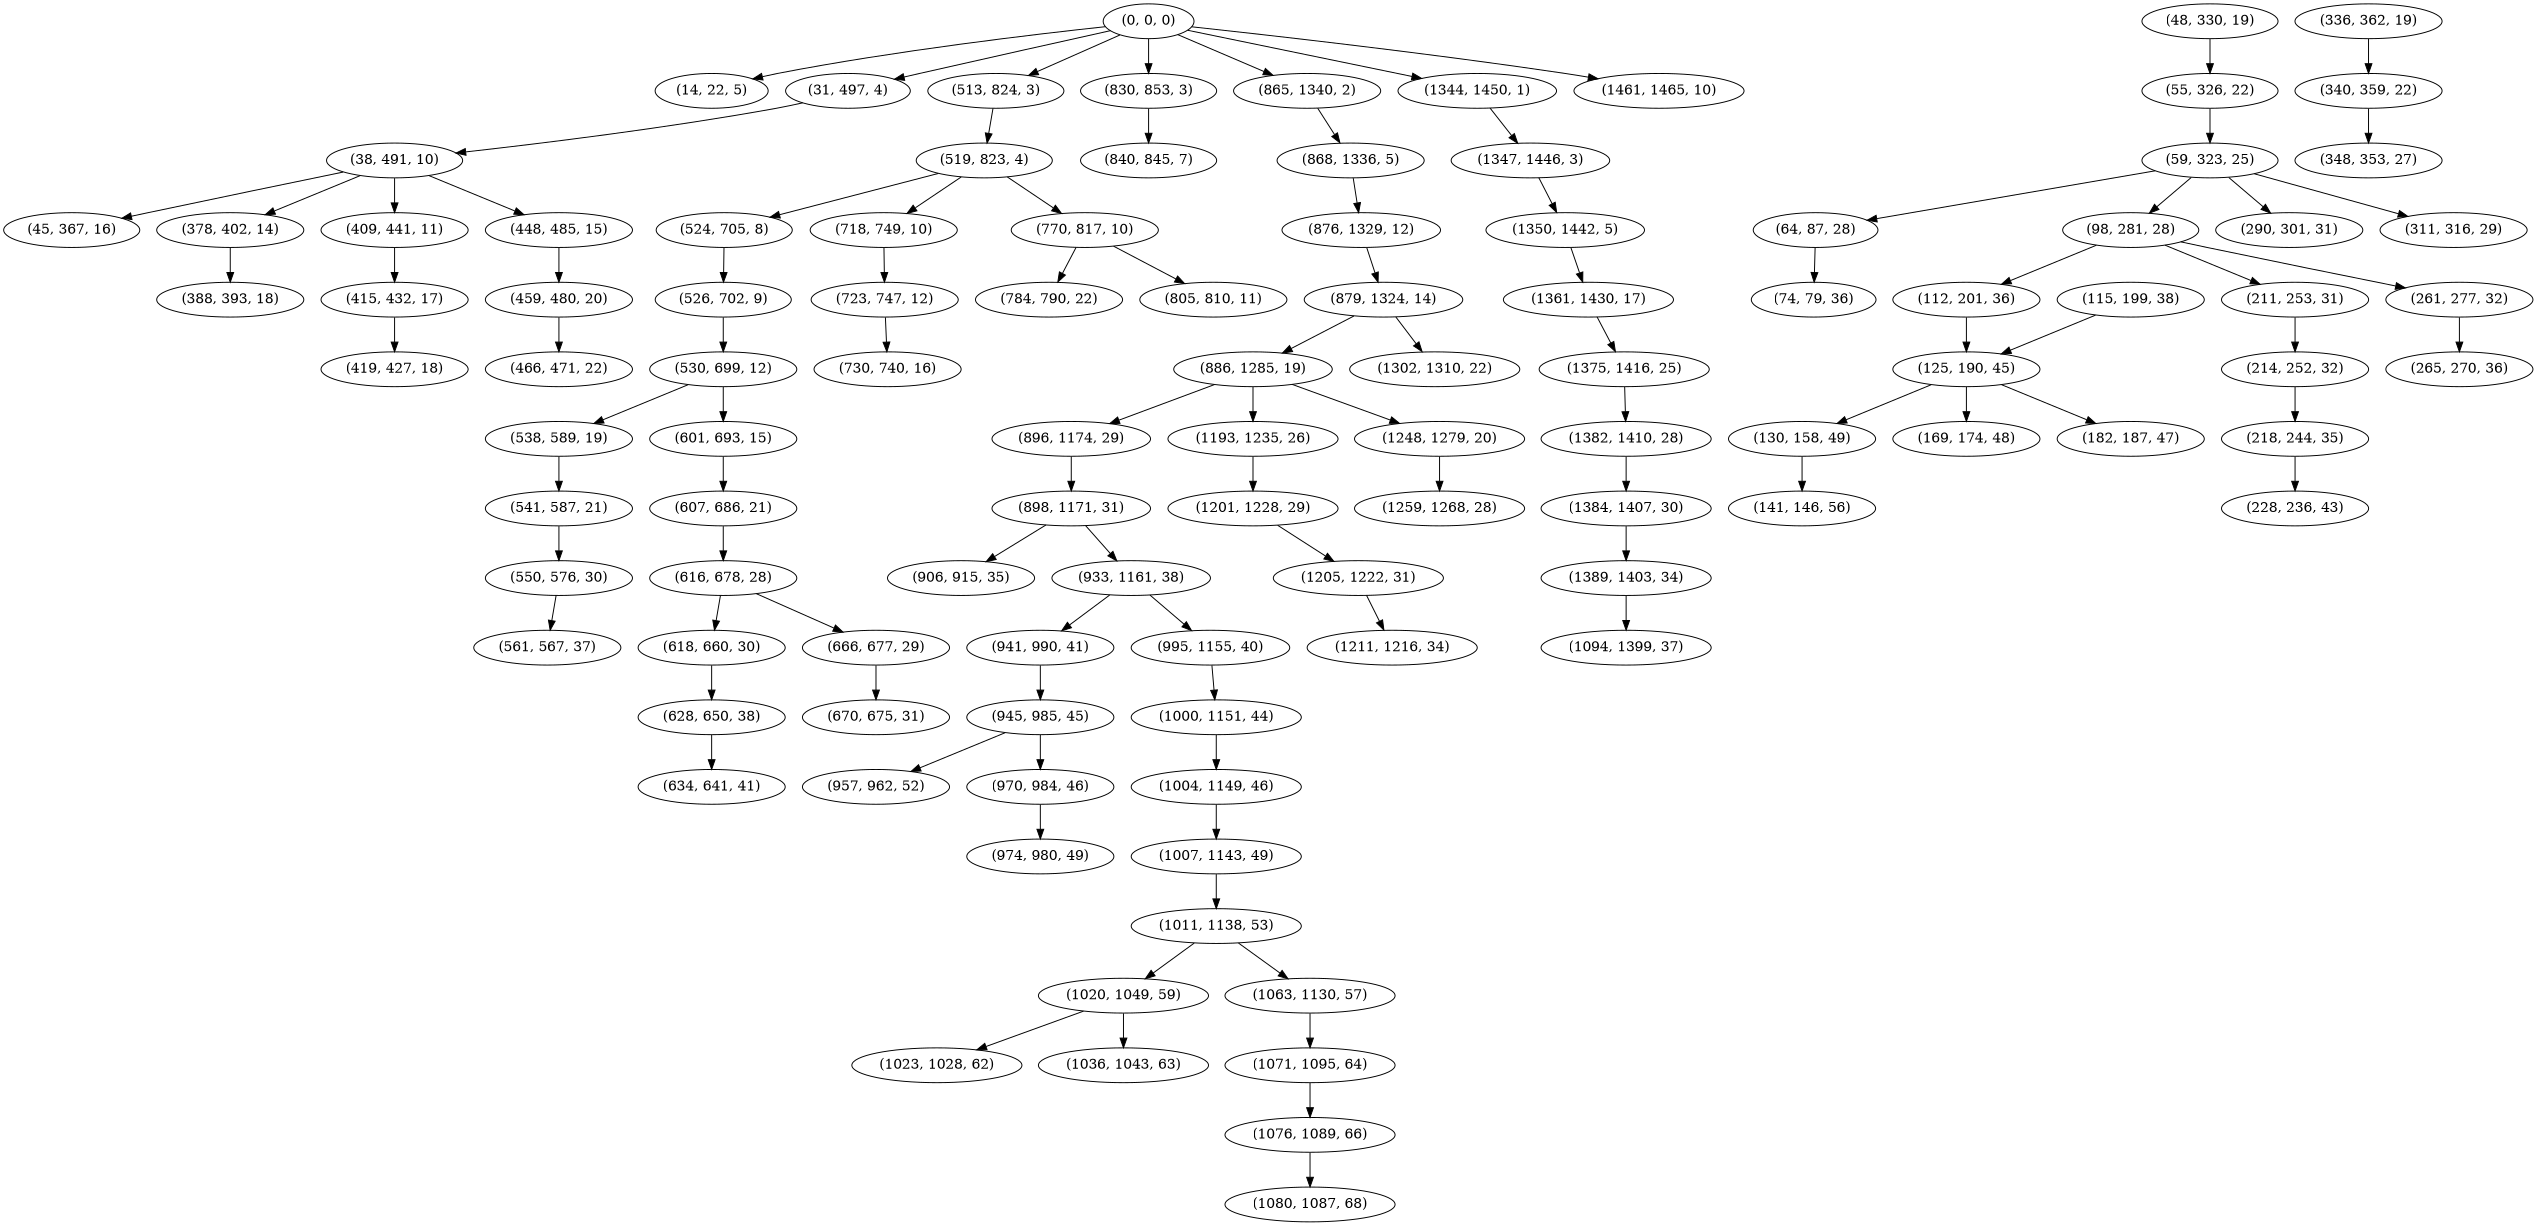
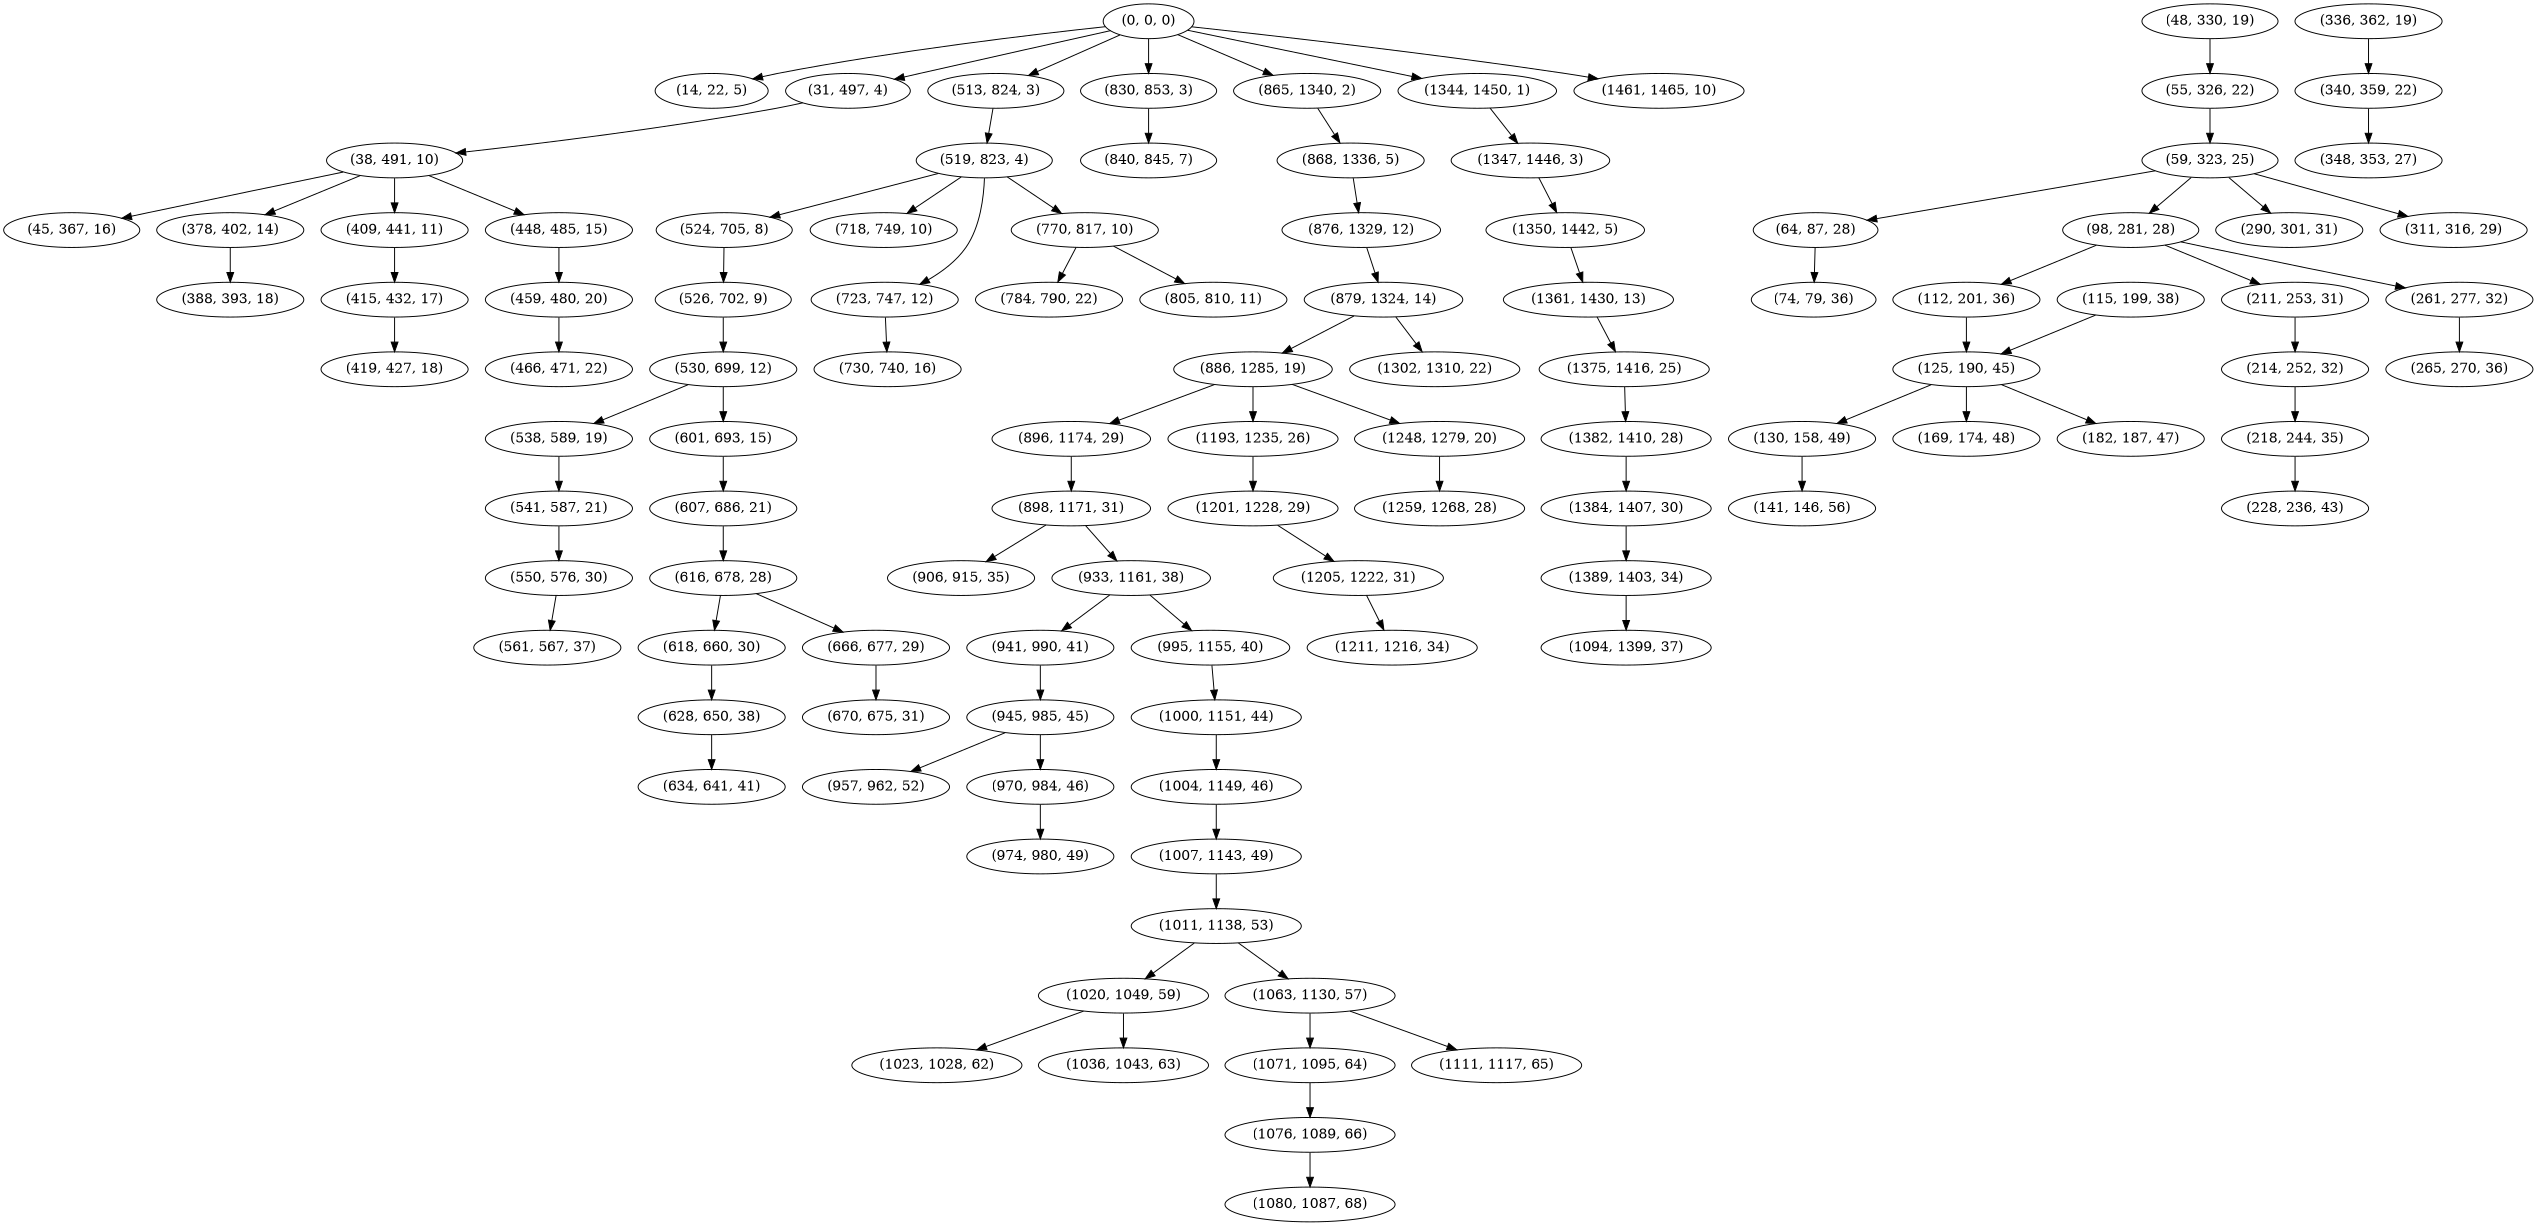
(884, 260) -> (972, 238)
(1588, 300) -> (1588, 300)
none -> (1497, 1065)
